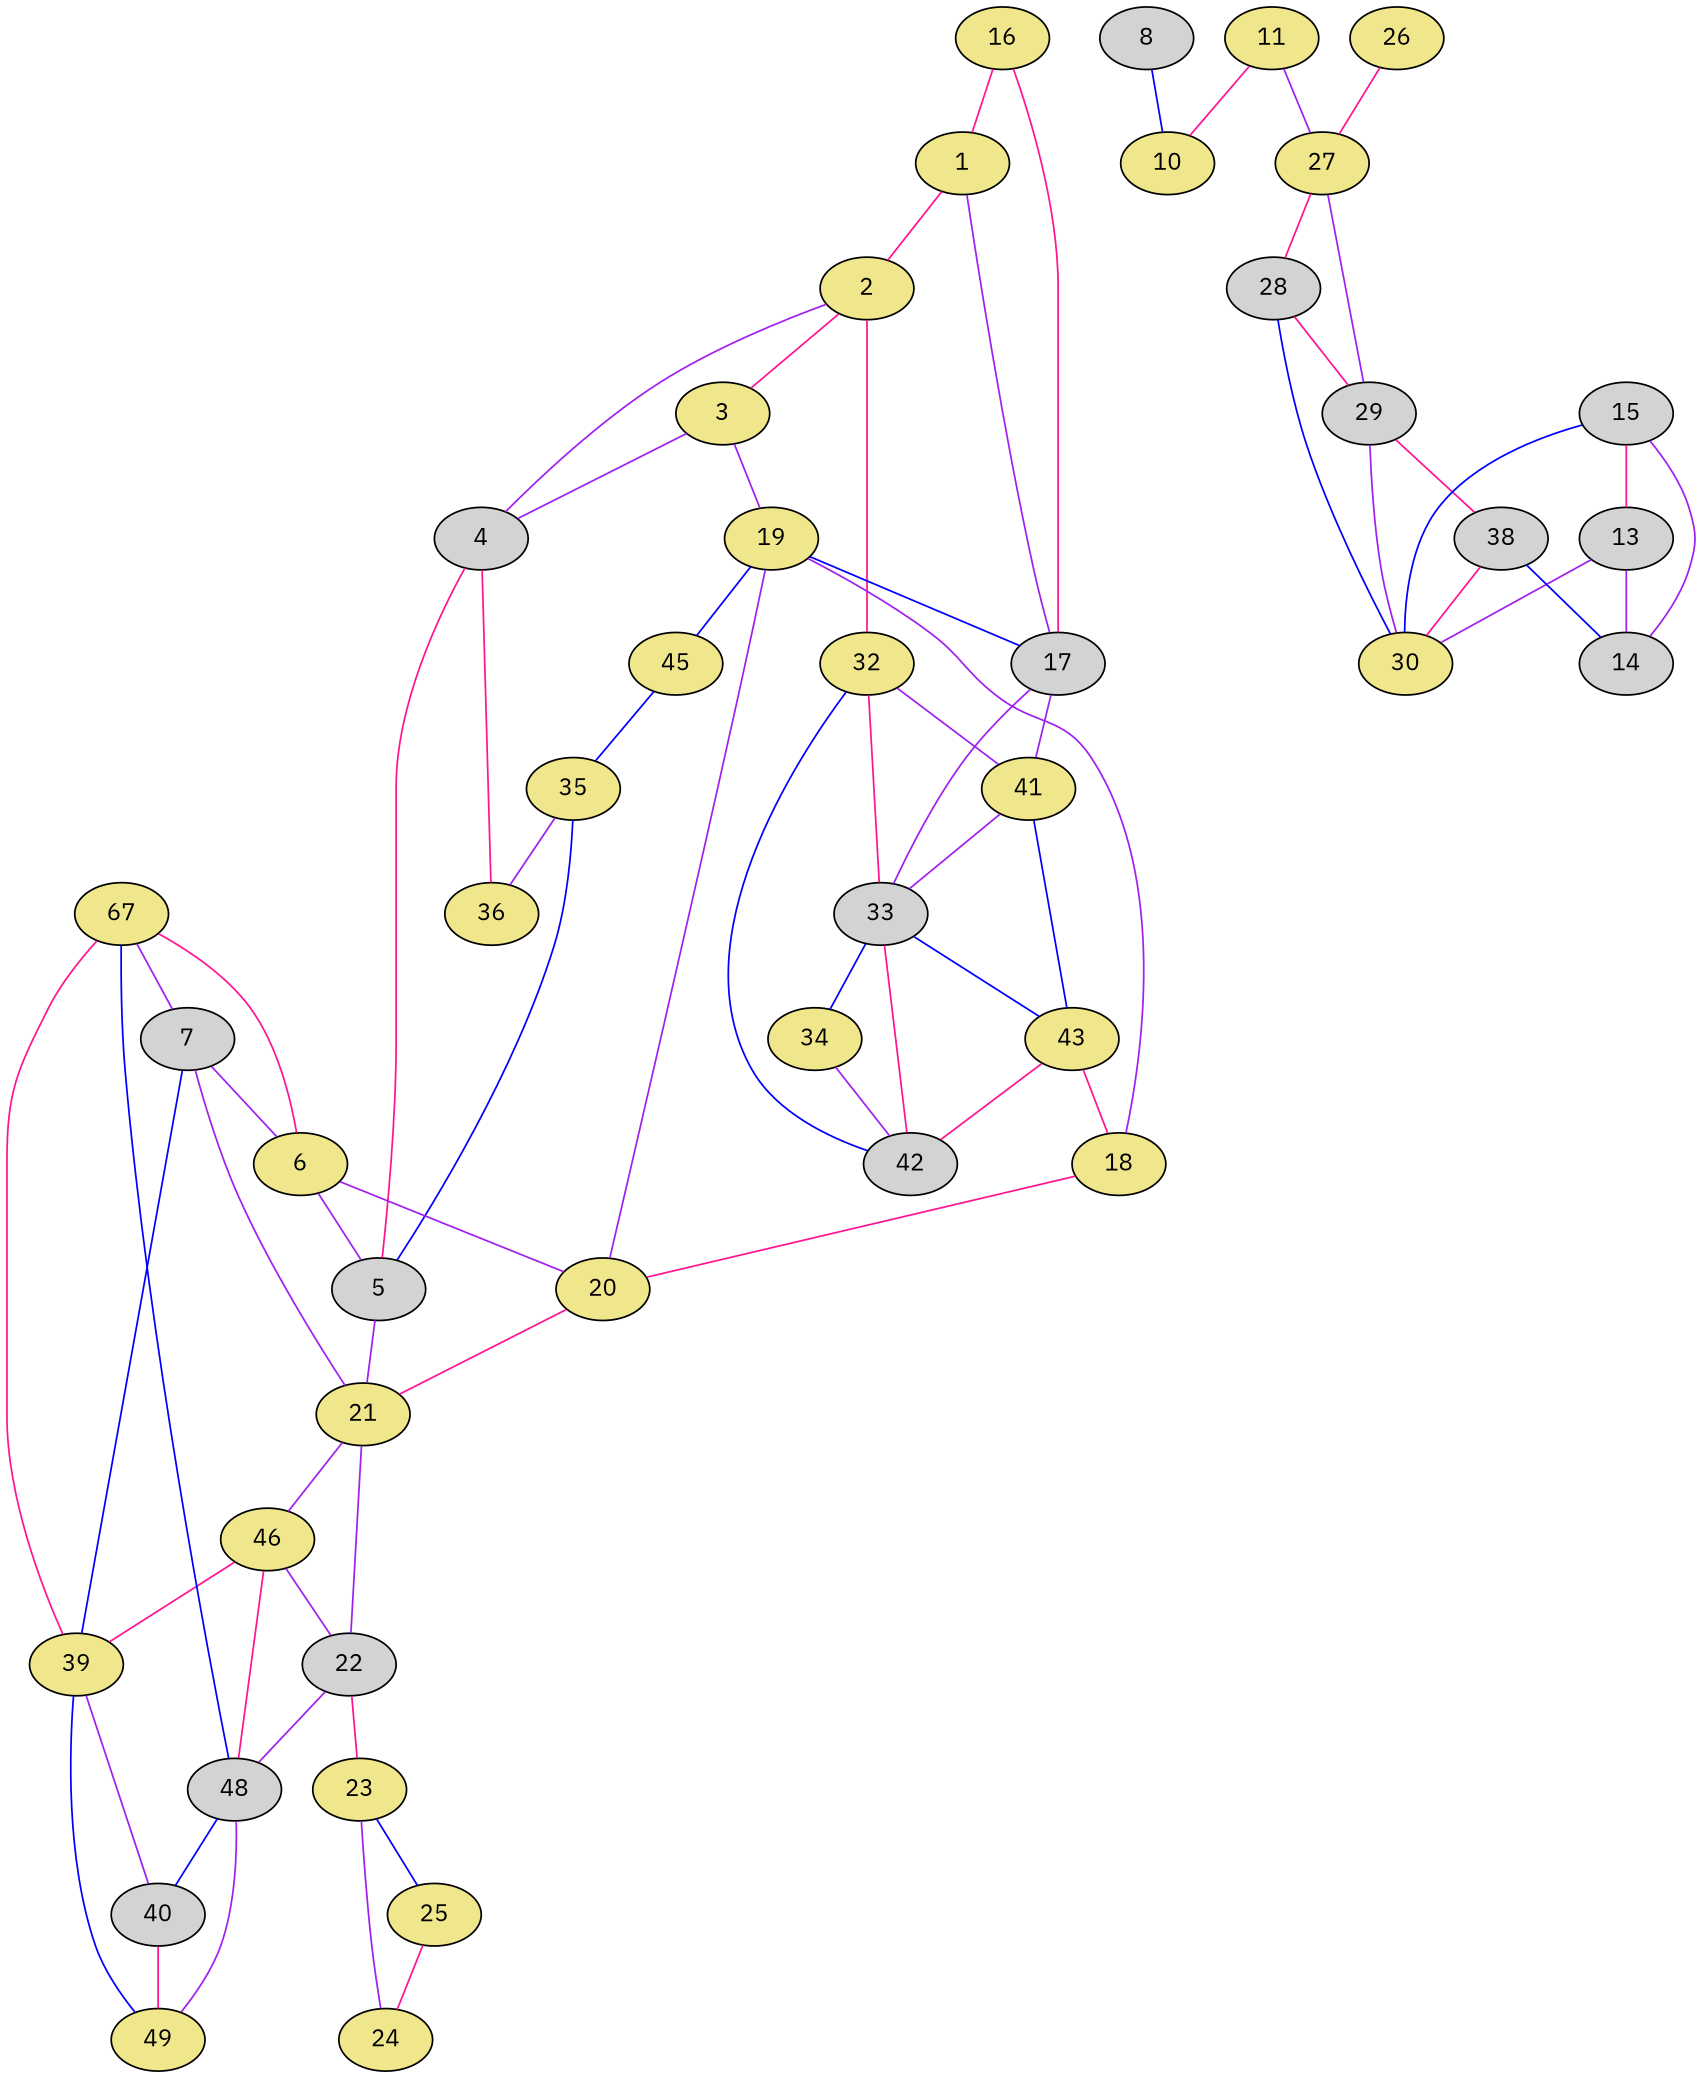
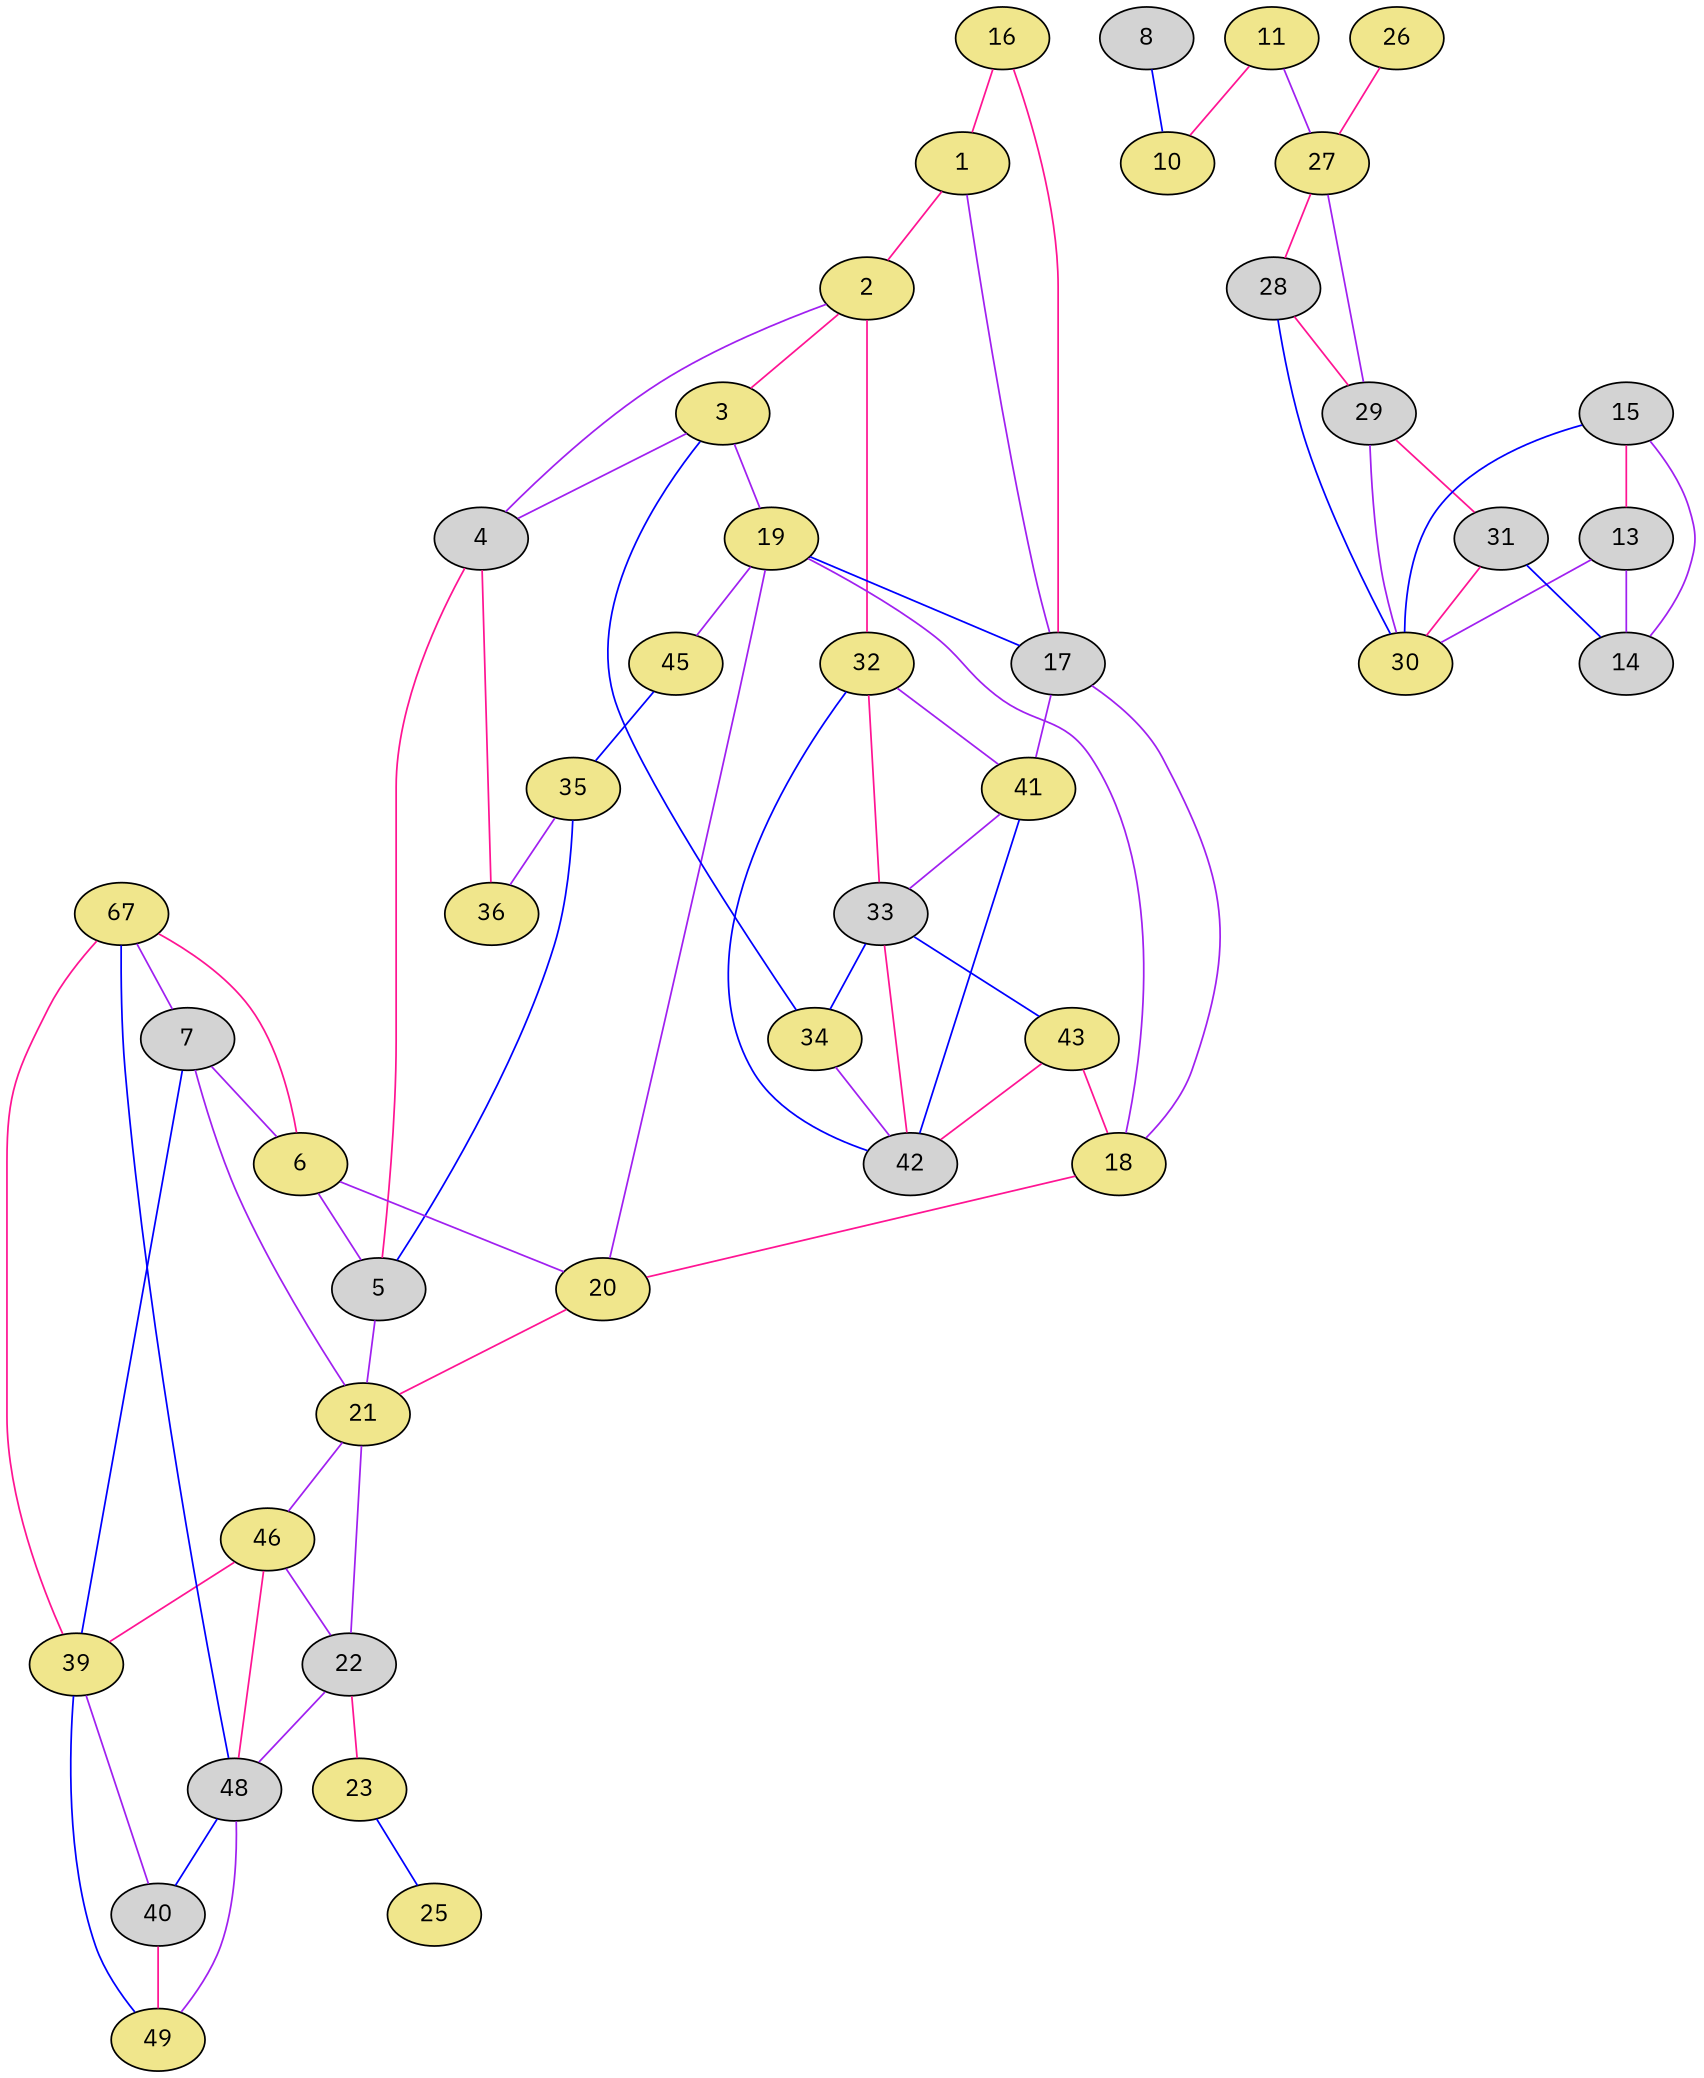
(1501, 539) -> (1501, 539)
(724, 601) -> (724, 601)
none -> (637, 750)
(951, 779) -> (1217, 901)
(1050, 914) -> (967, 984)
(386, 2040) -> none
